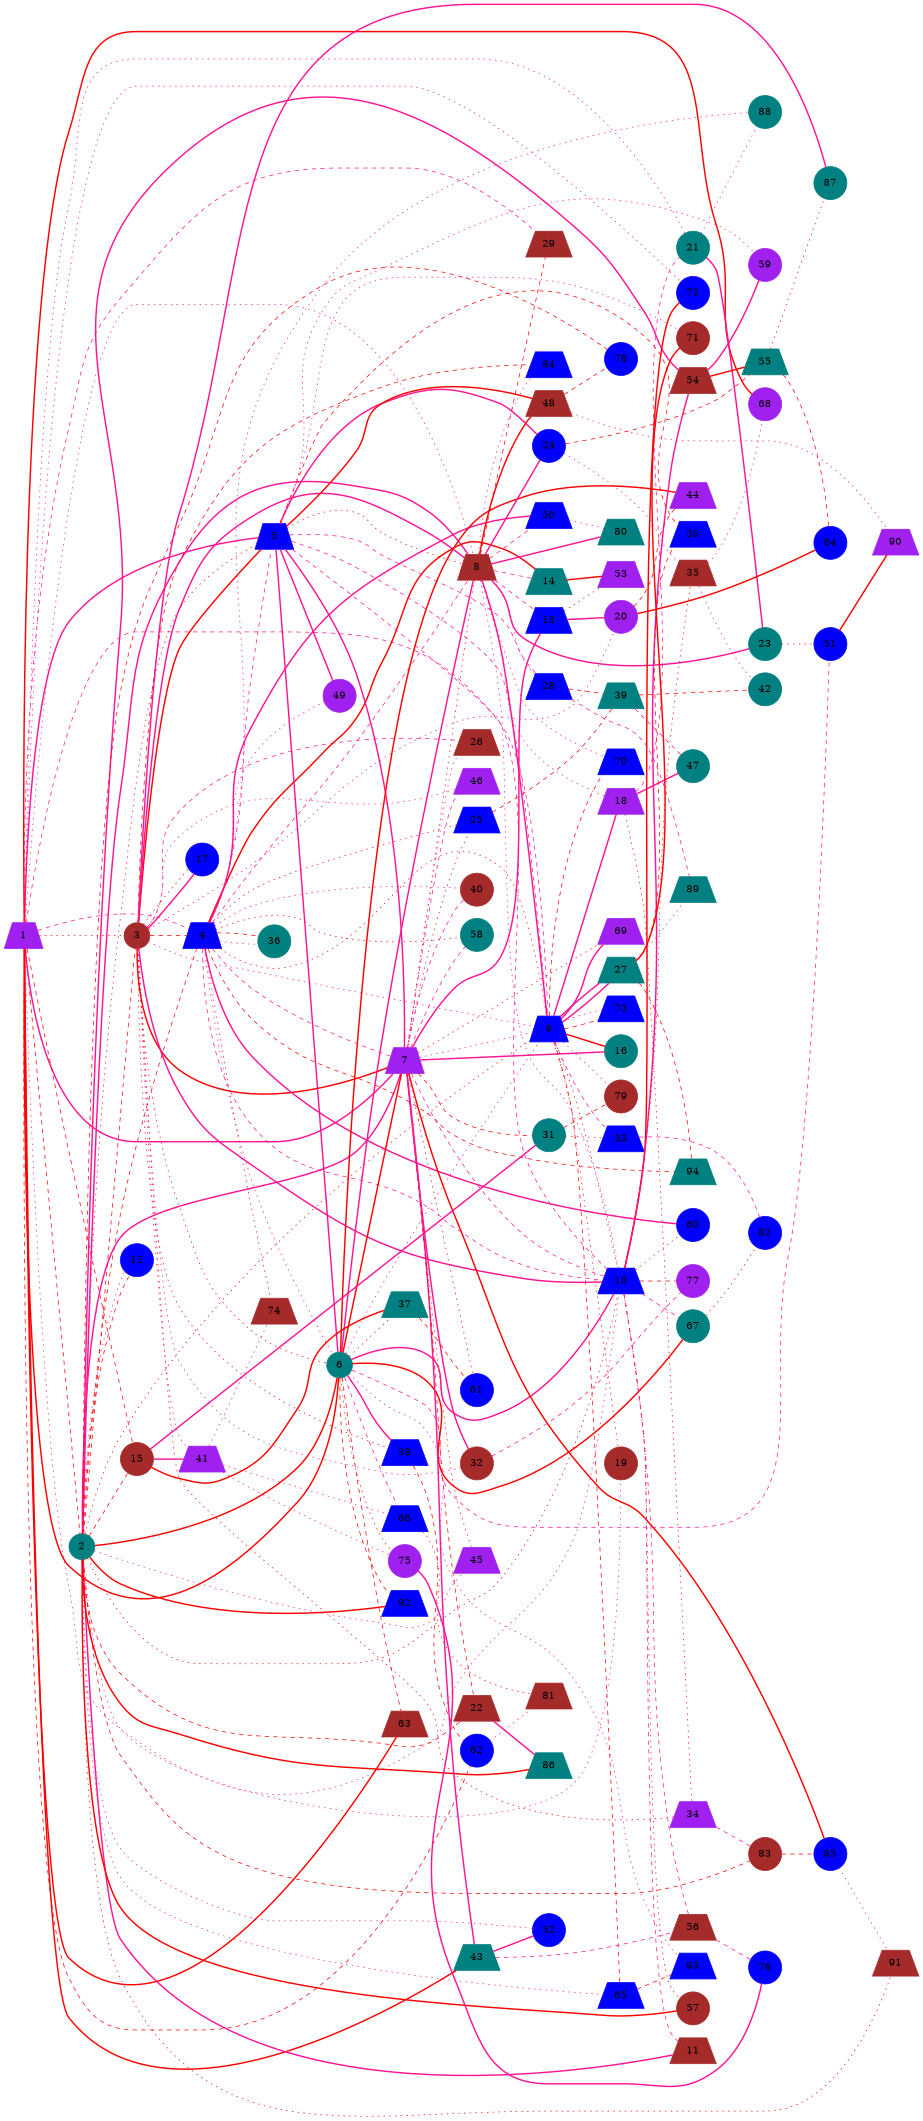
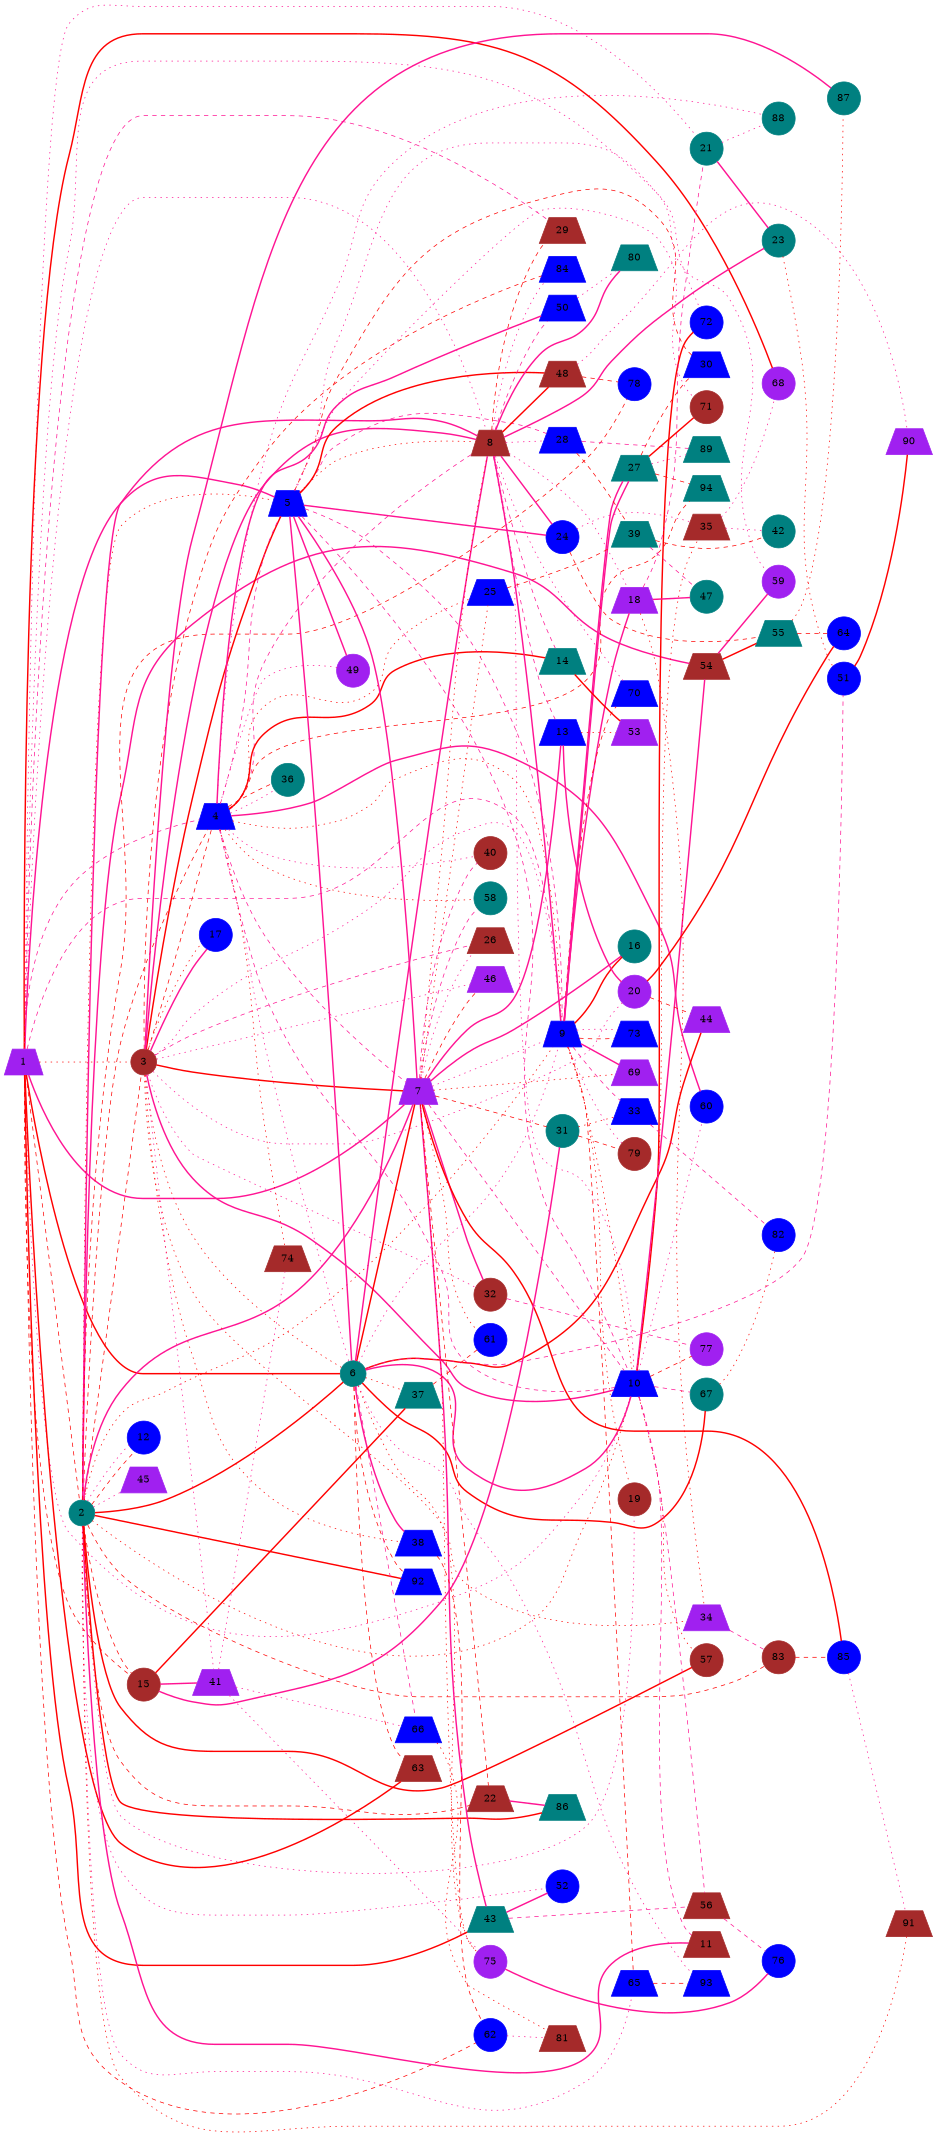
(428, 919) -> (447, 1034)
(446, 1431) -> (446, 1637)
